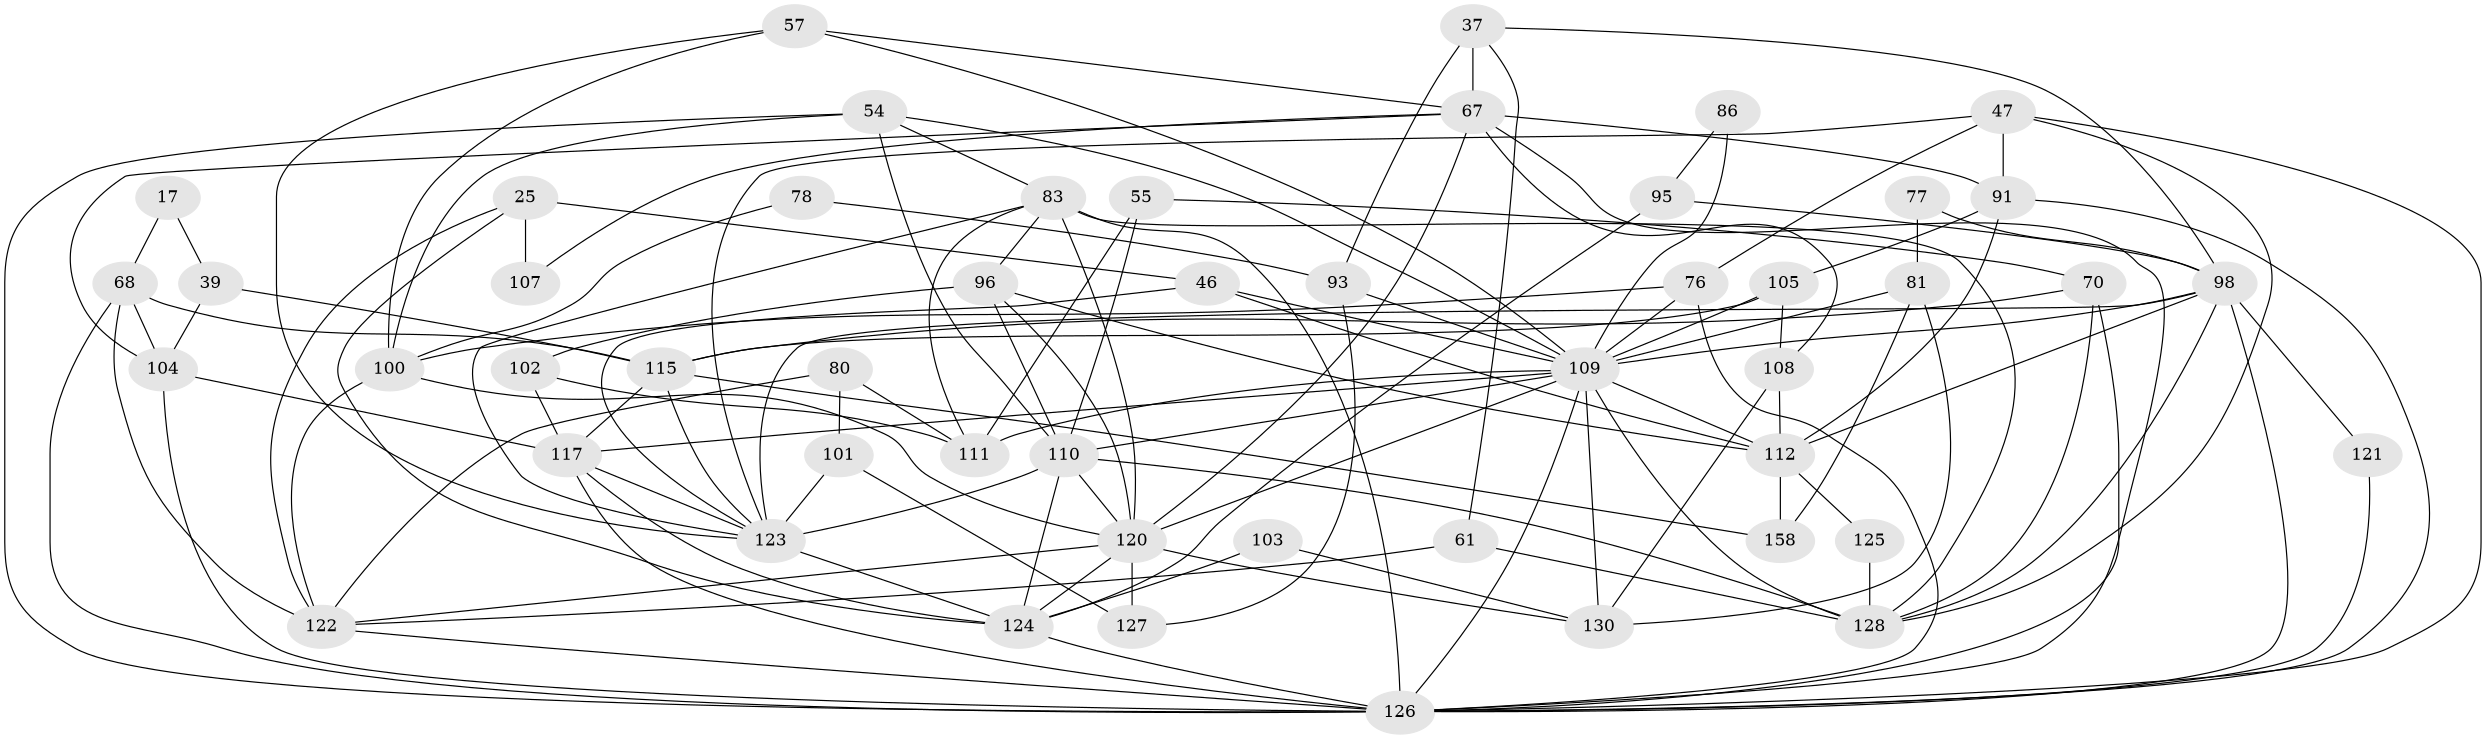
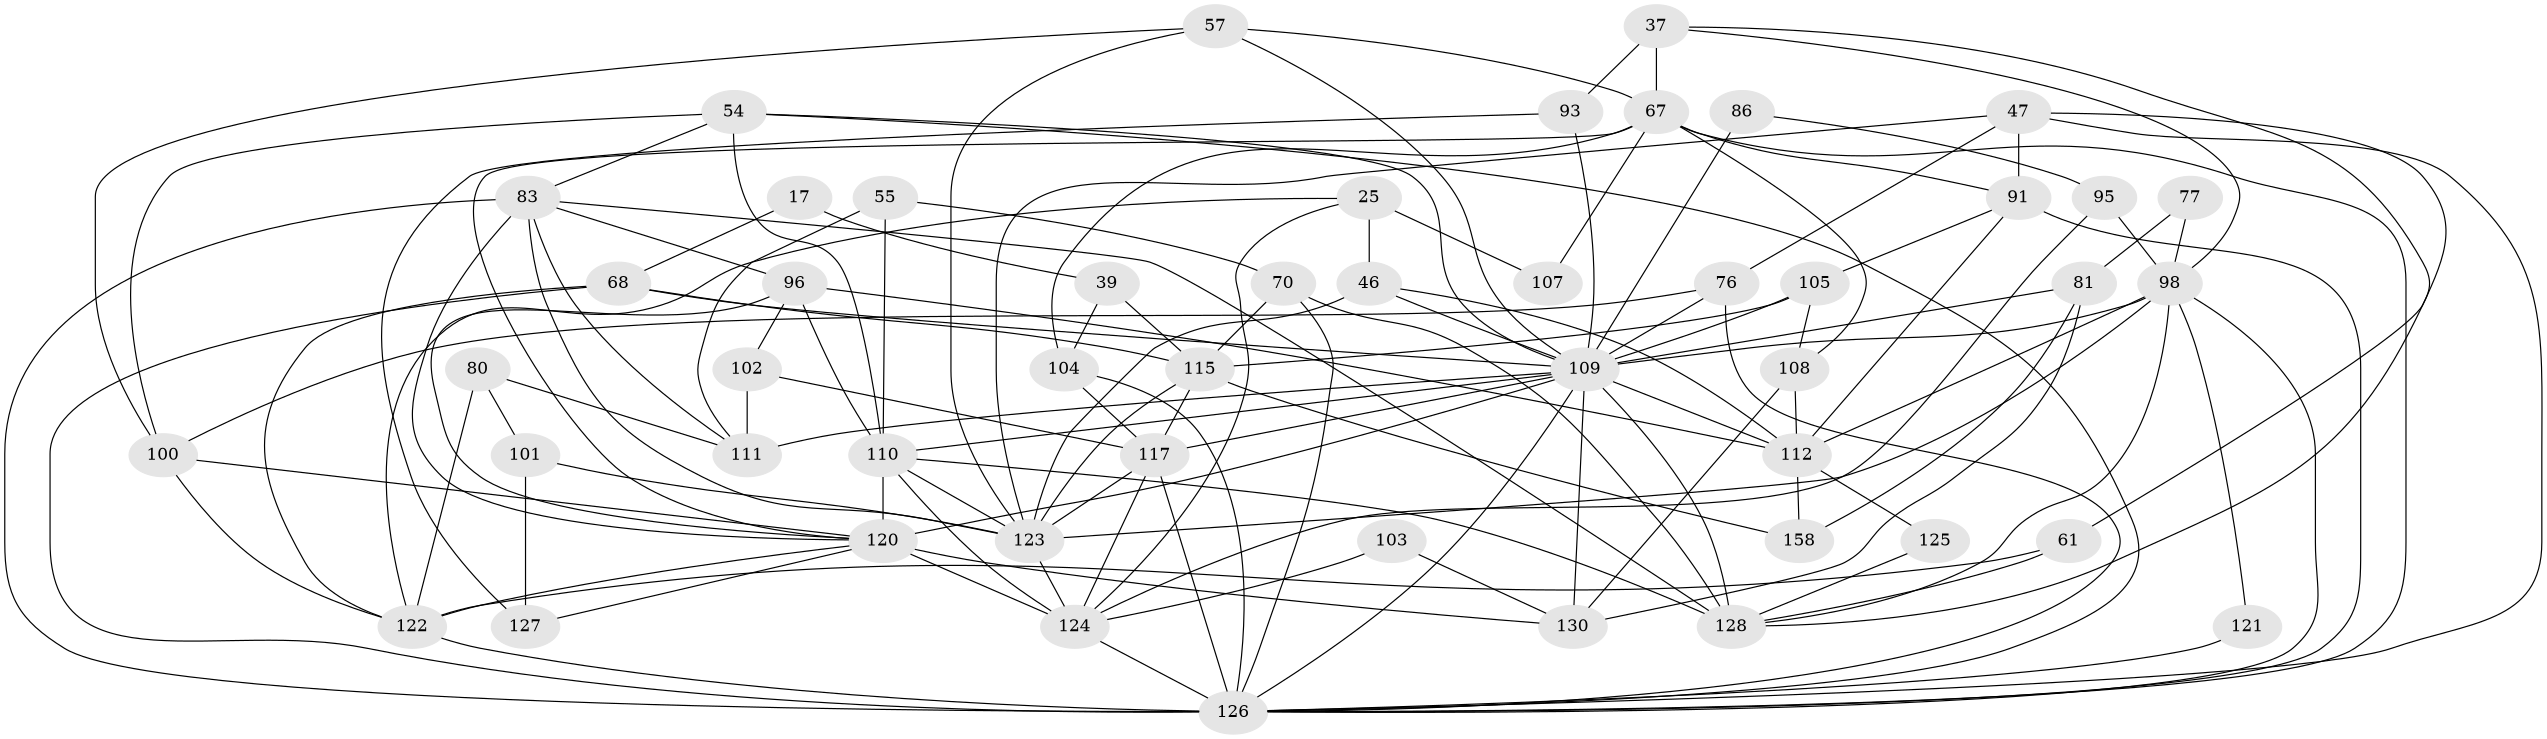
(802, 198) -> none
(144, 327) -> (1099, 334)
